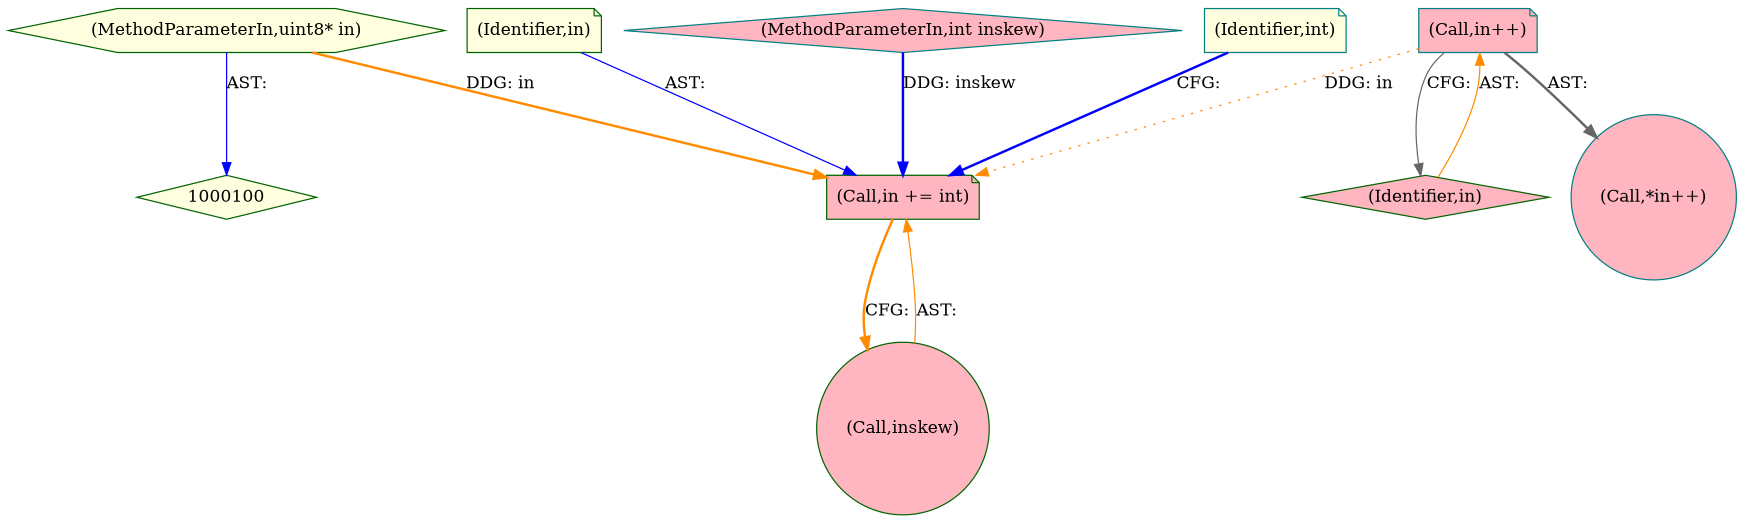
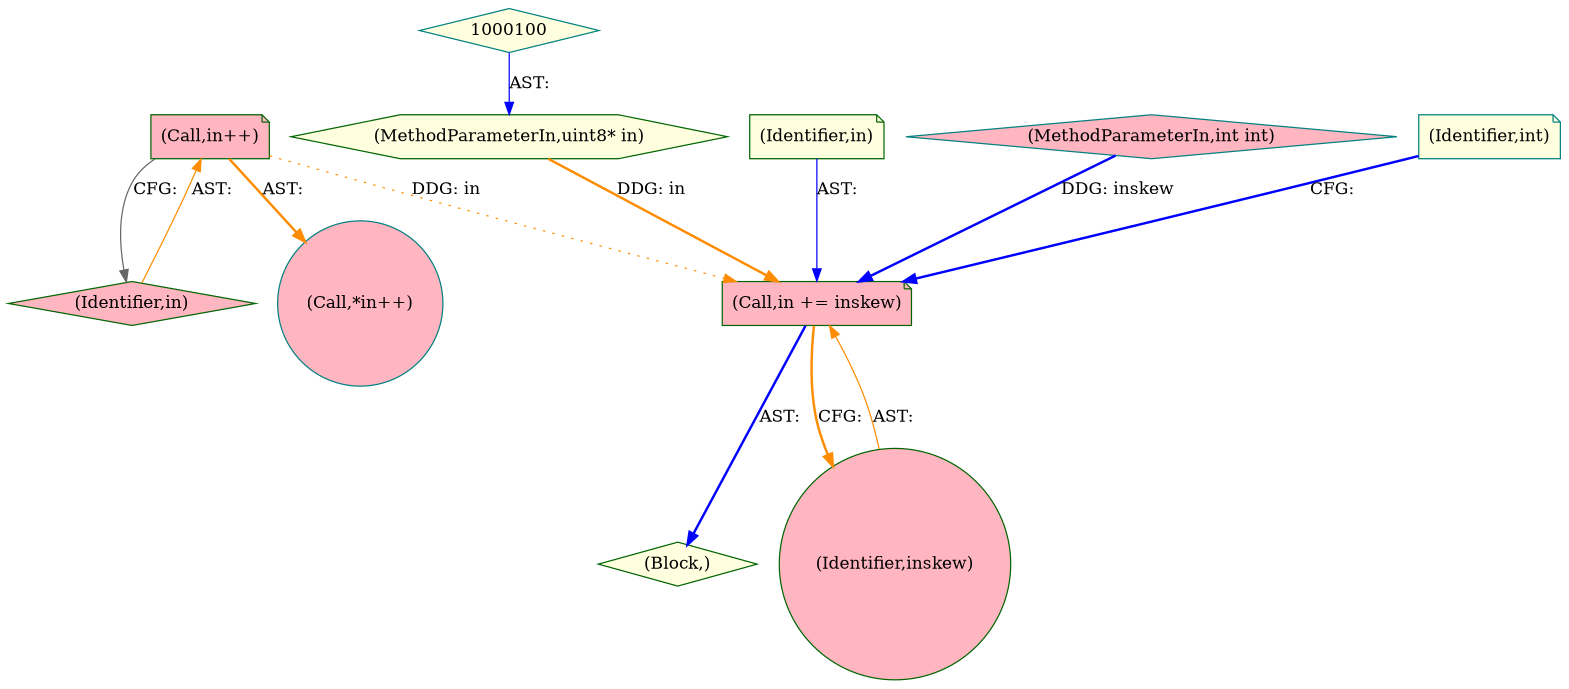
(903, 31) -> (1151, 137)
(1478, 31) -> (210, 137)
(1547, 90) -> (263, 196)
(227, 107) -> (509, 77)
(227, 197) -> (509, 31)
(903, 197) -> (817, 303)
(903, 429) -> (895, 564)
none -> (678, 564)
